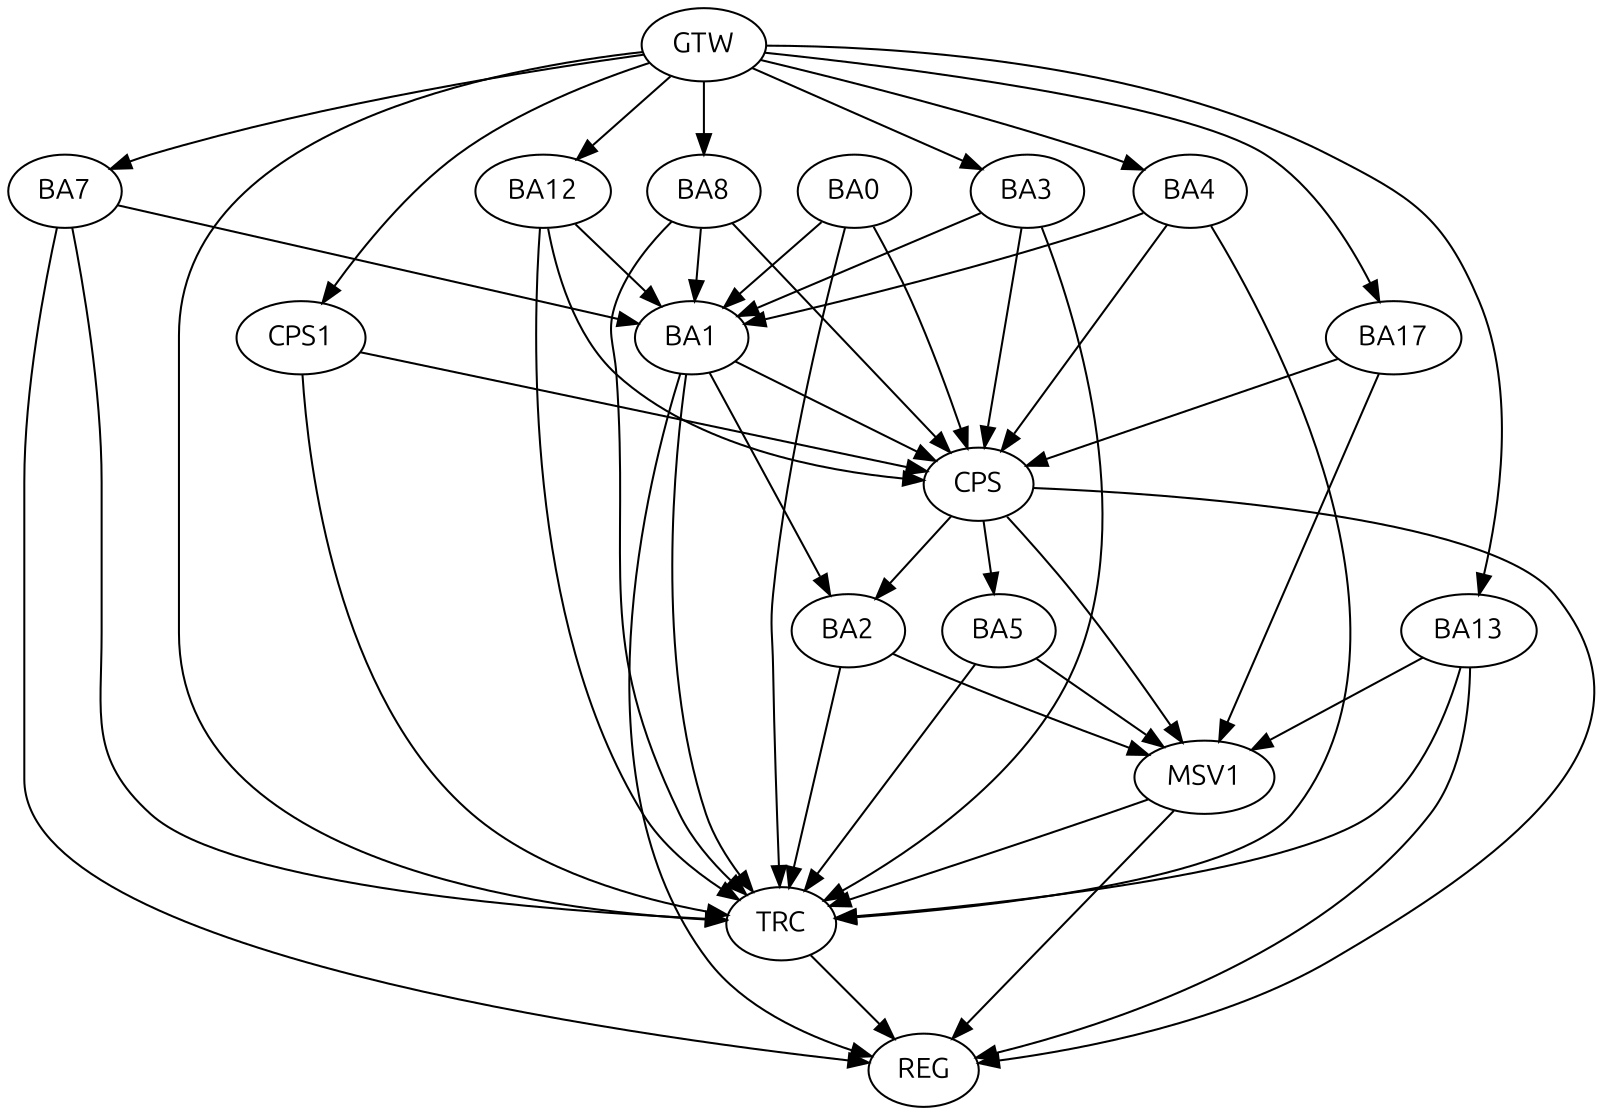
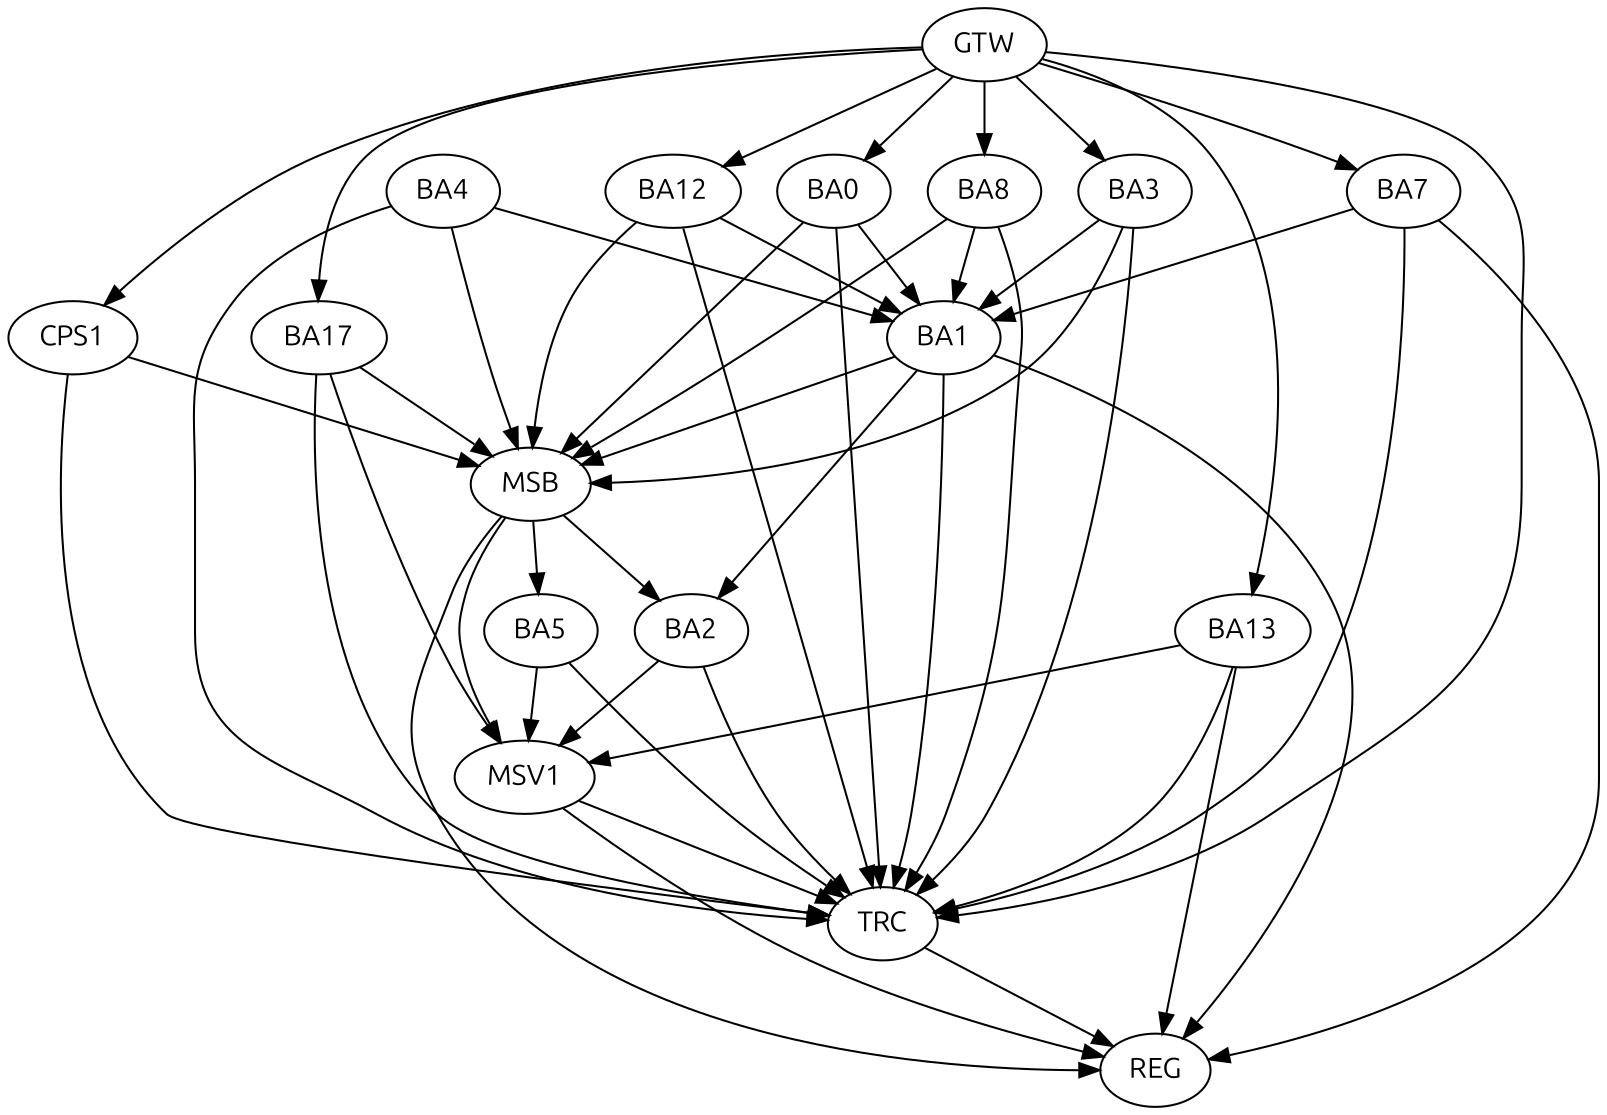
(943, 107) -> (916, 111)
(979, 484) -> (531, 484)
none -> (397, 766)
